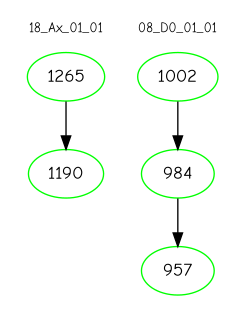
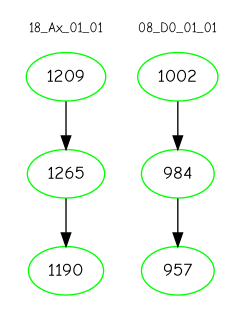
none -> (66, 77)
